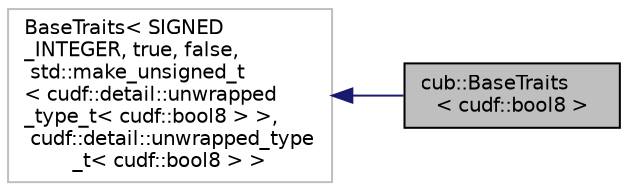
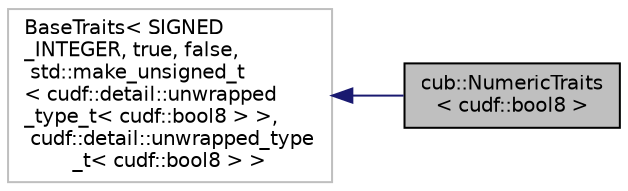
(512, 96) -> (512, 96)
